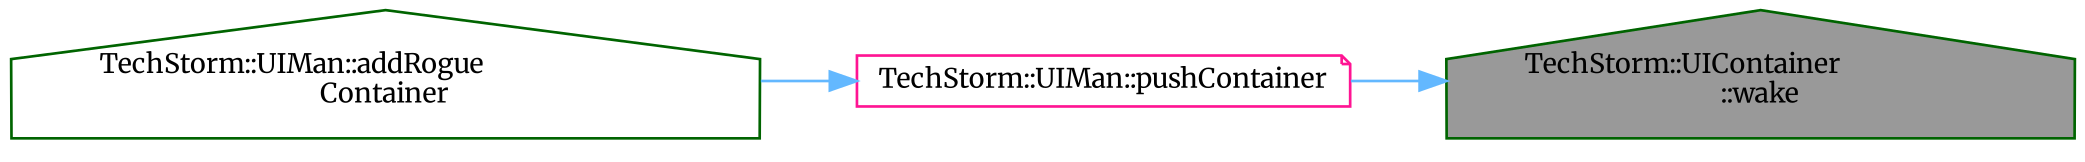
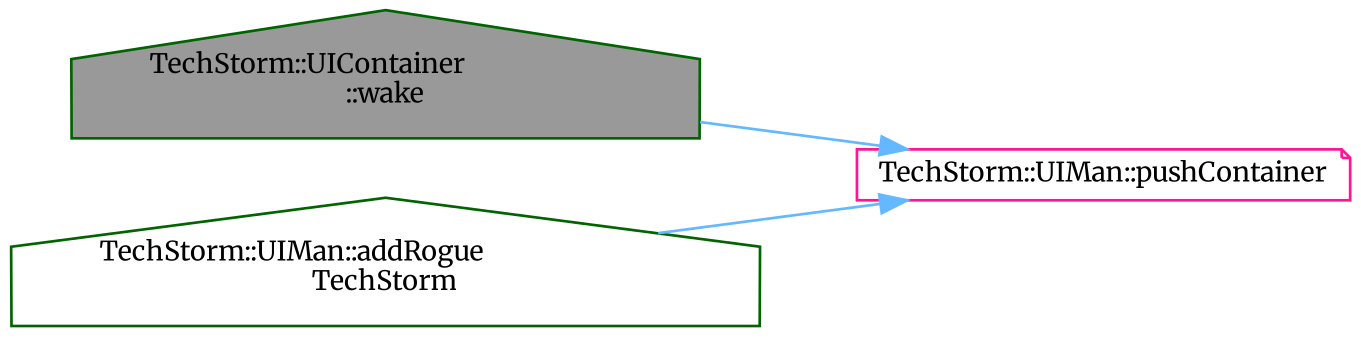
(386, 81) -> (386, 269)
(1385, 81) -> (790, 134)
